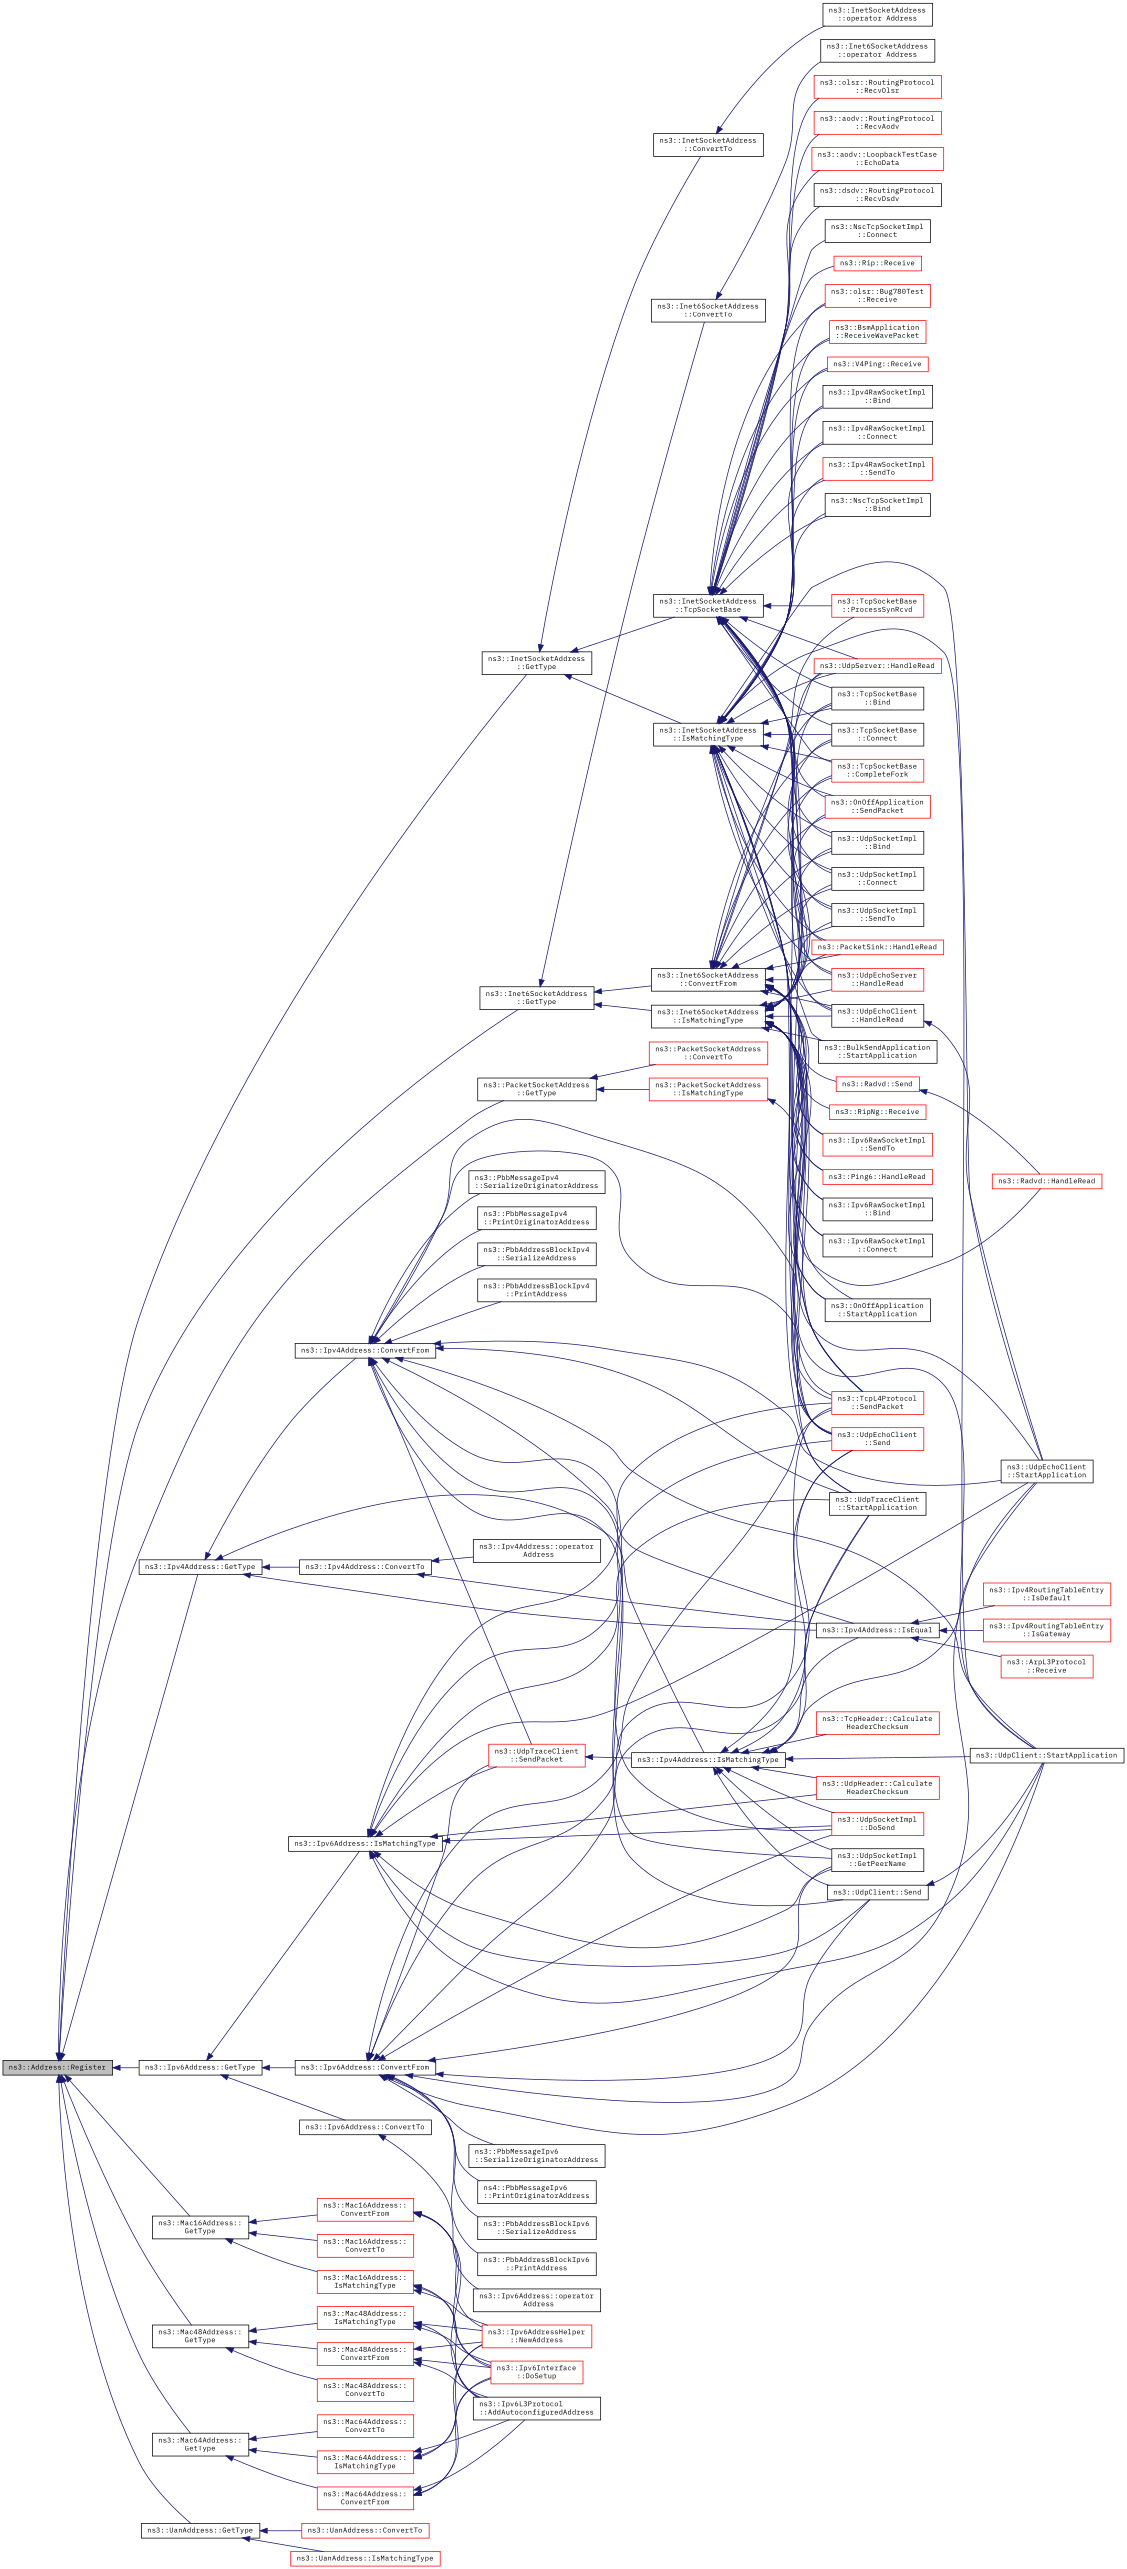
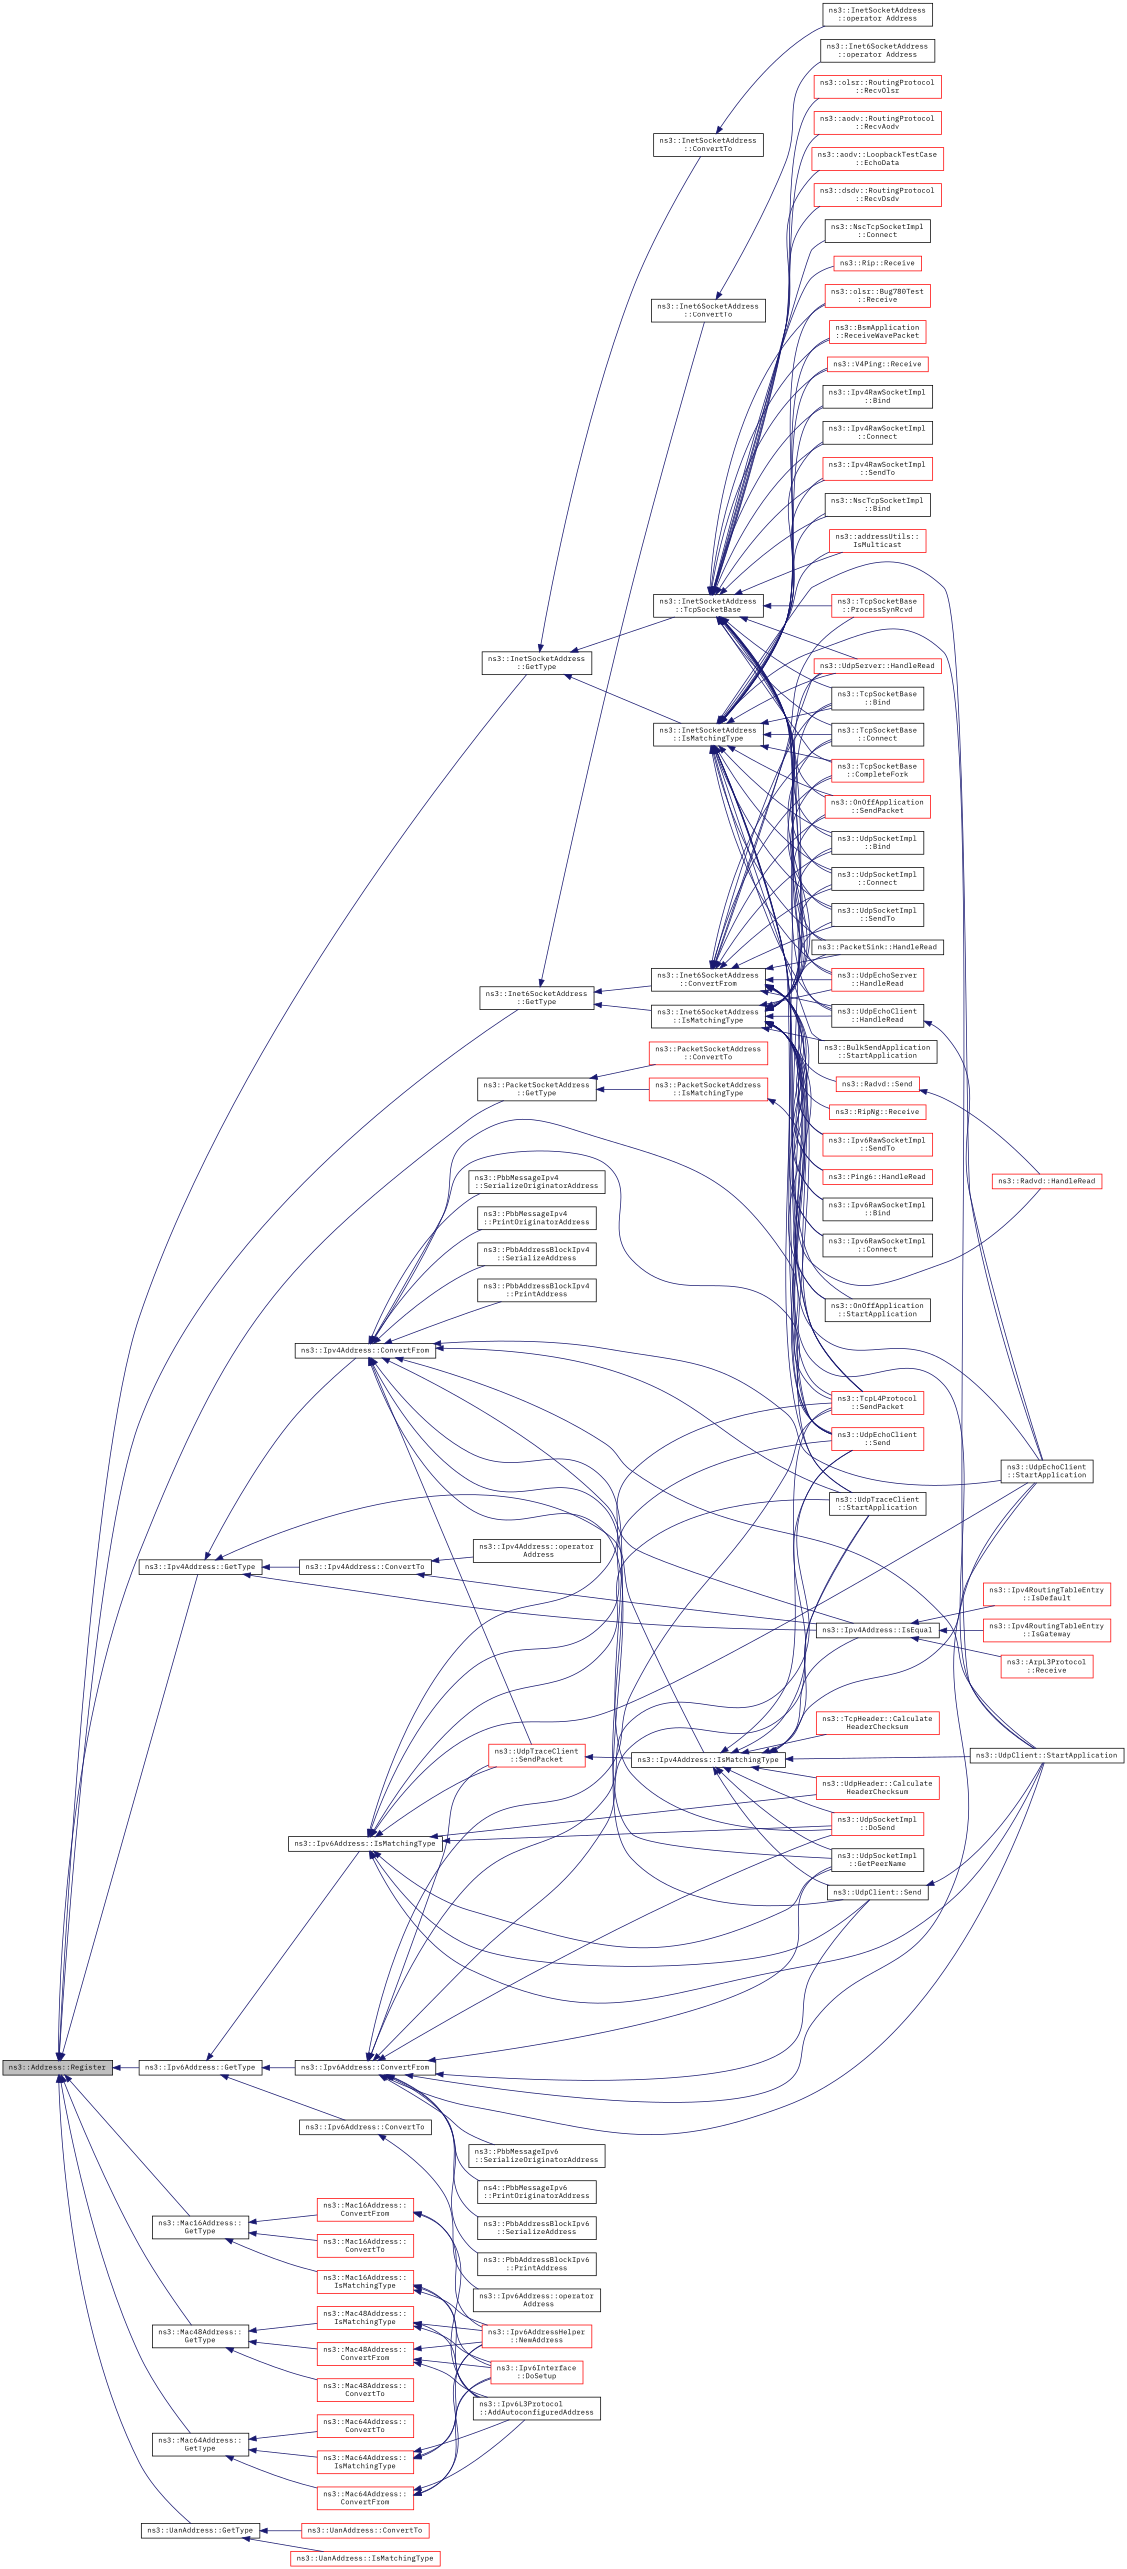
(878, 195) -> (878, 195)
none -> (878, 541)
(878, 947) -> (878, 947)
(456, 2291) -> none
